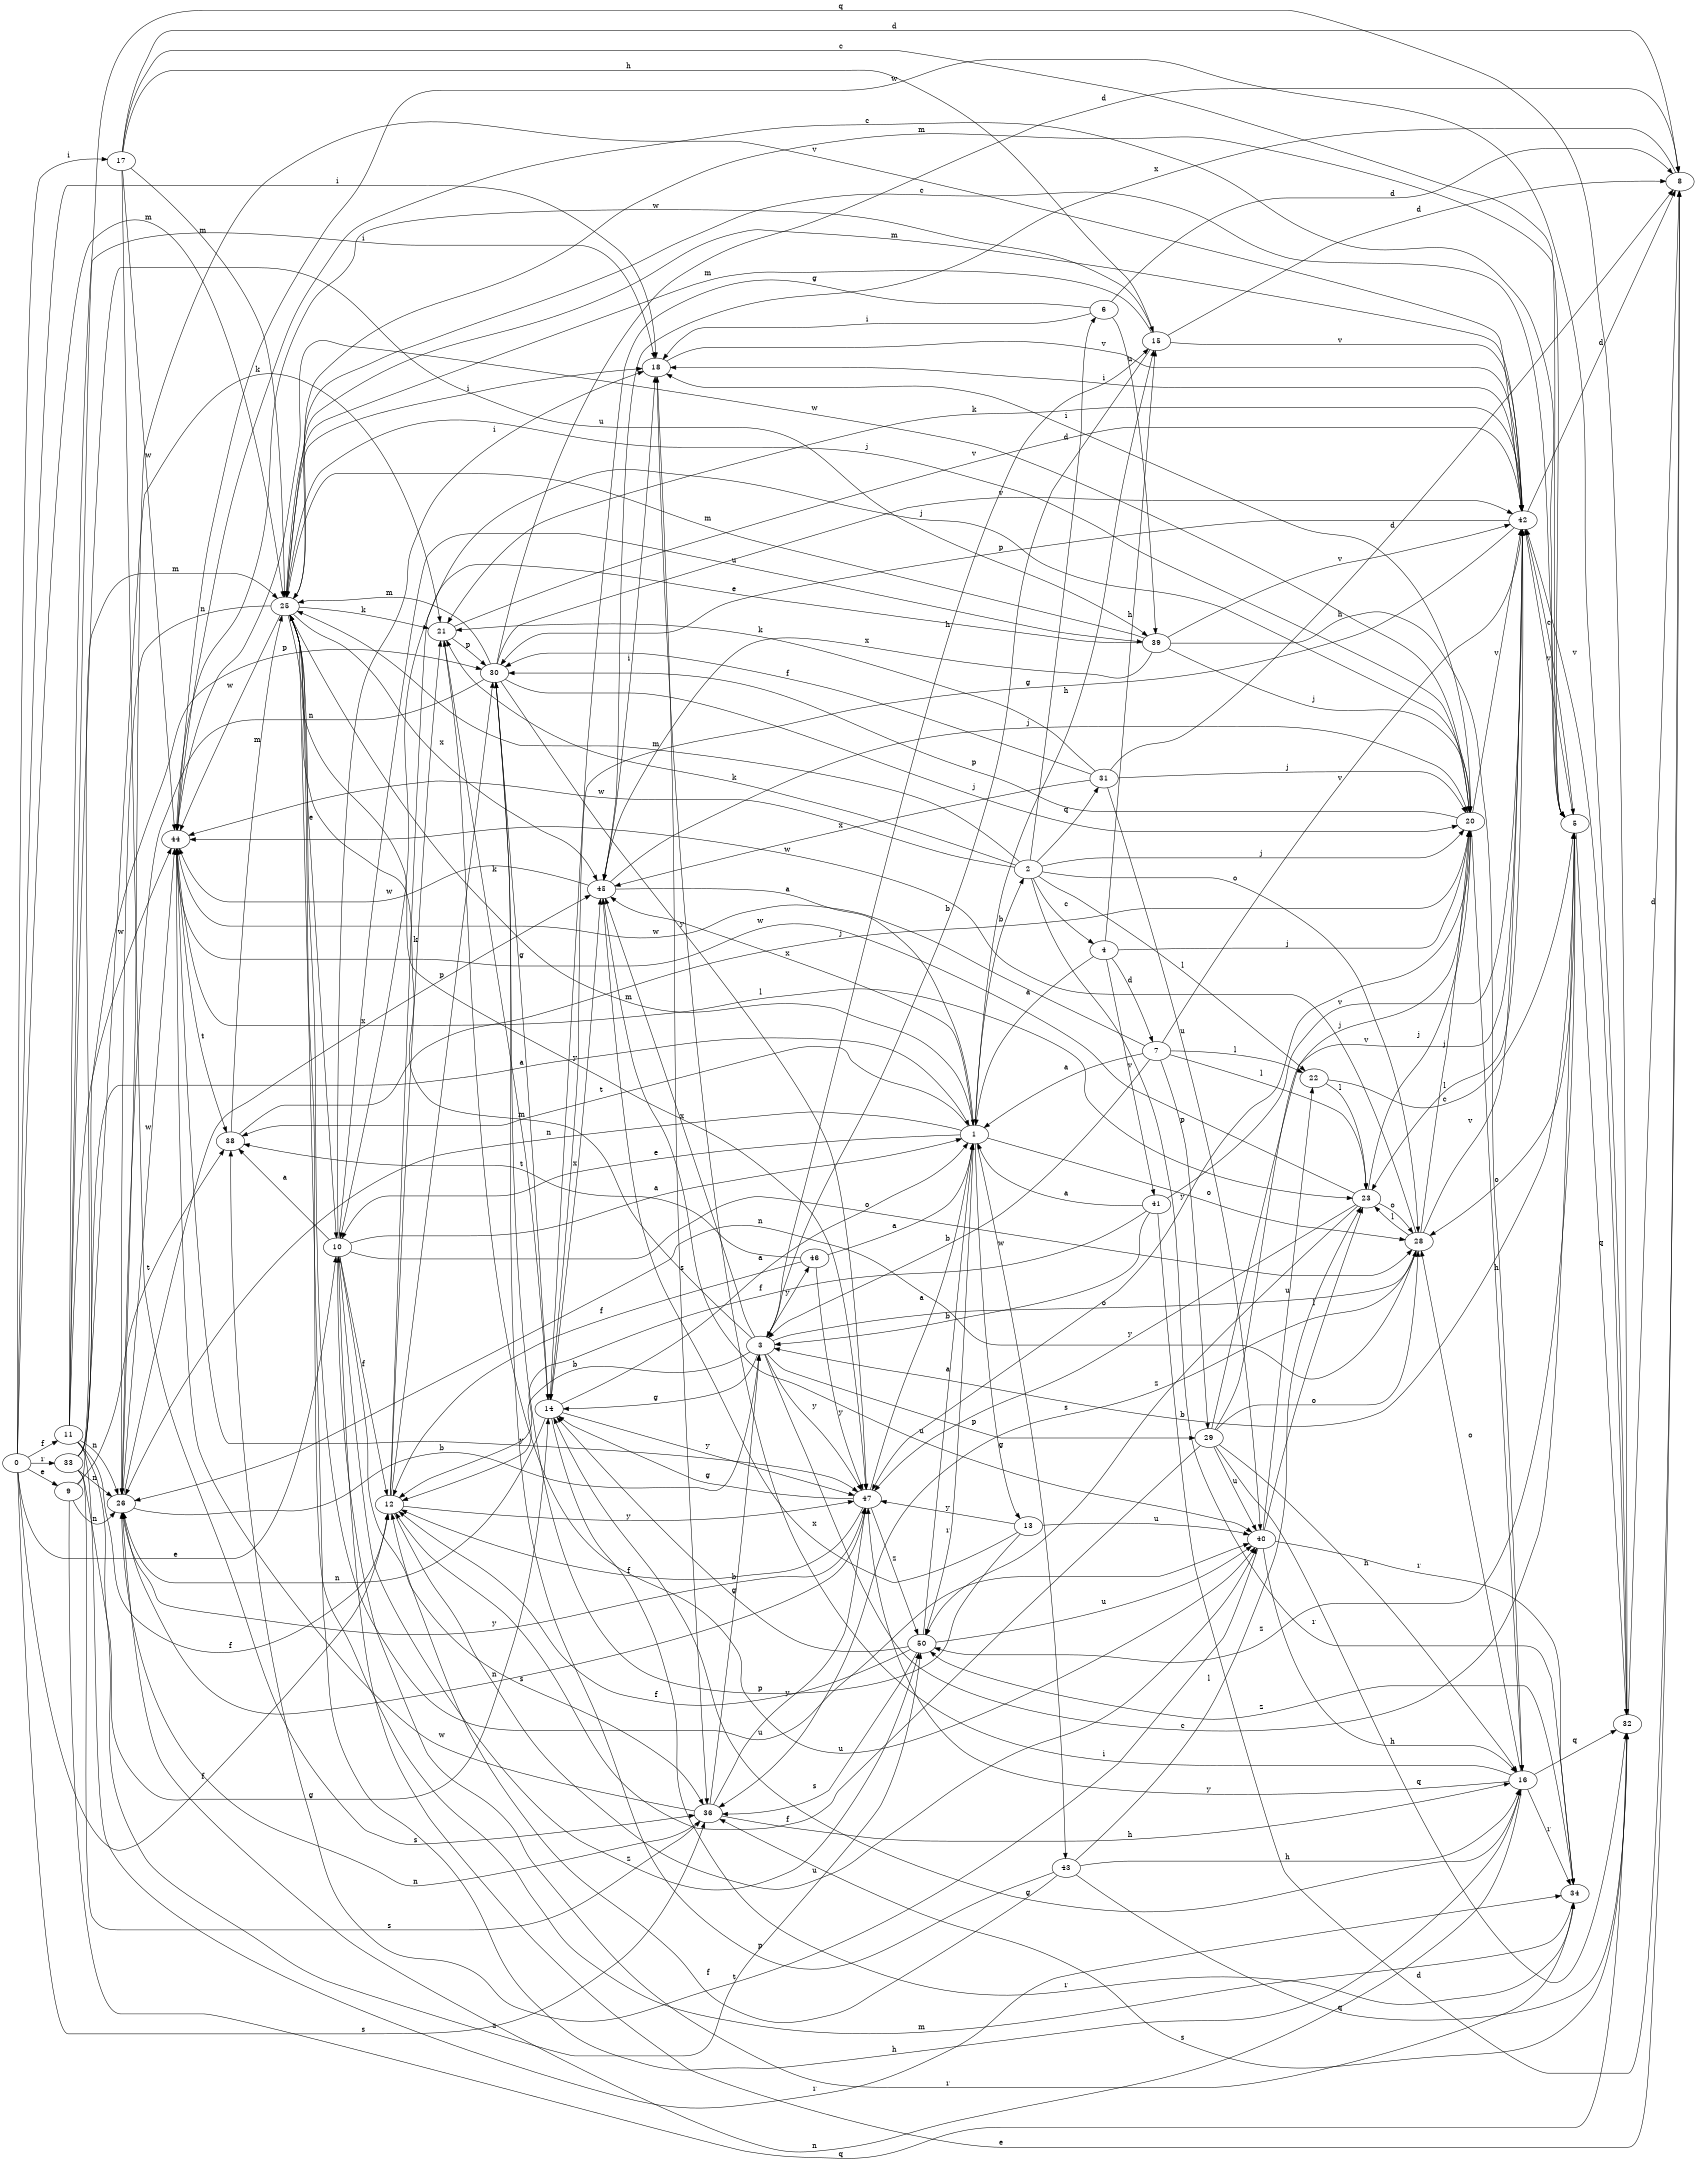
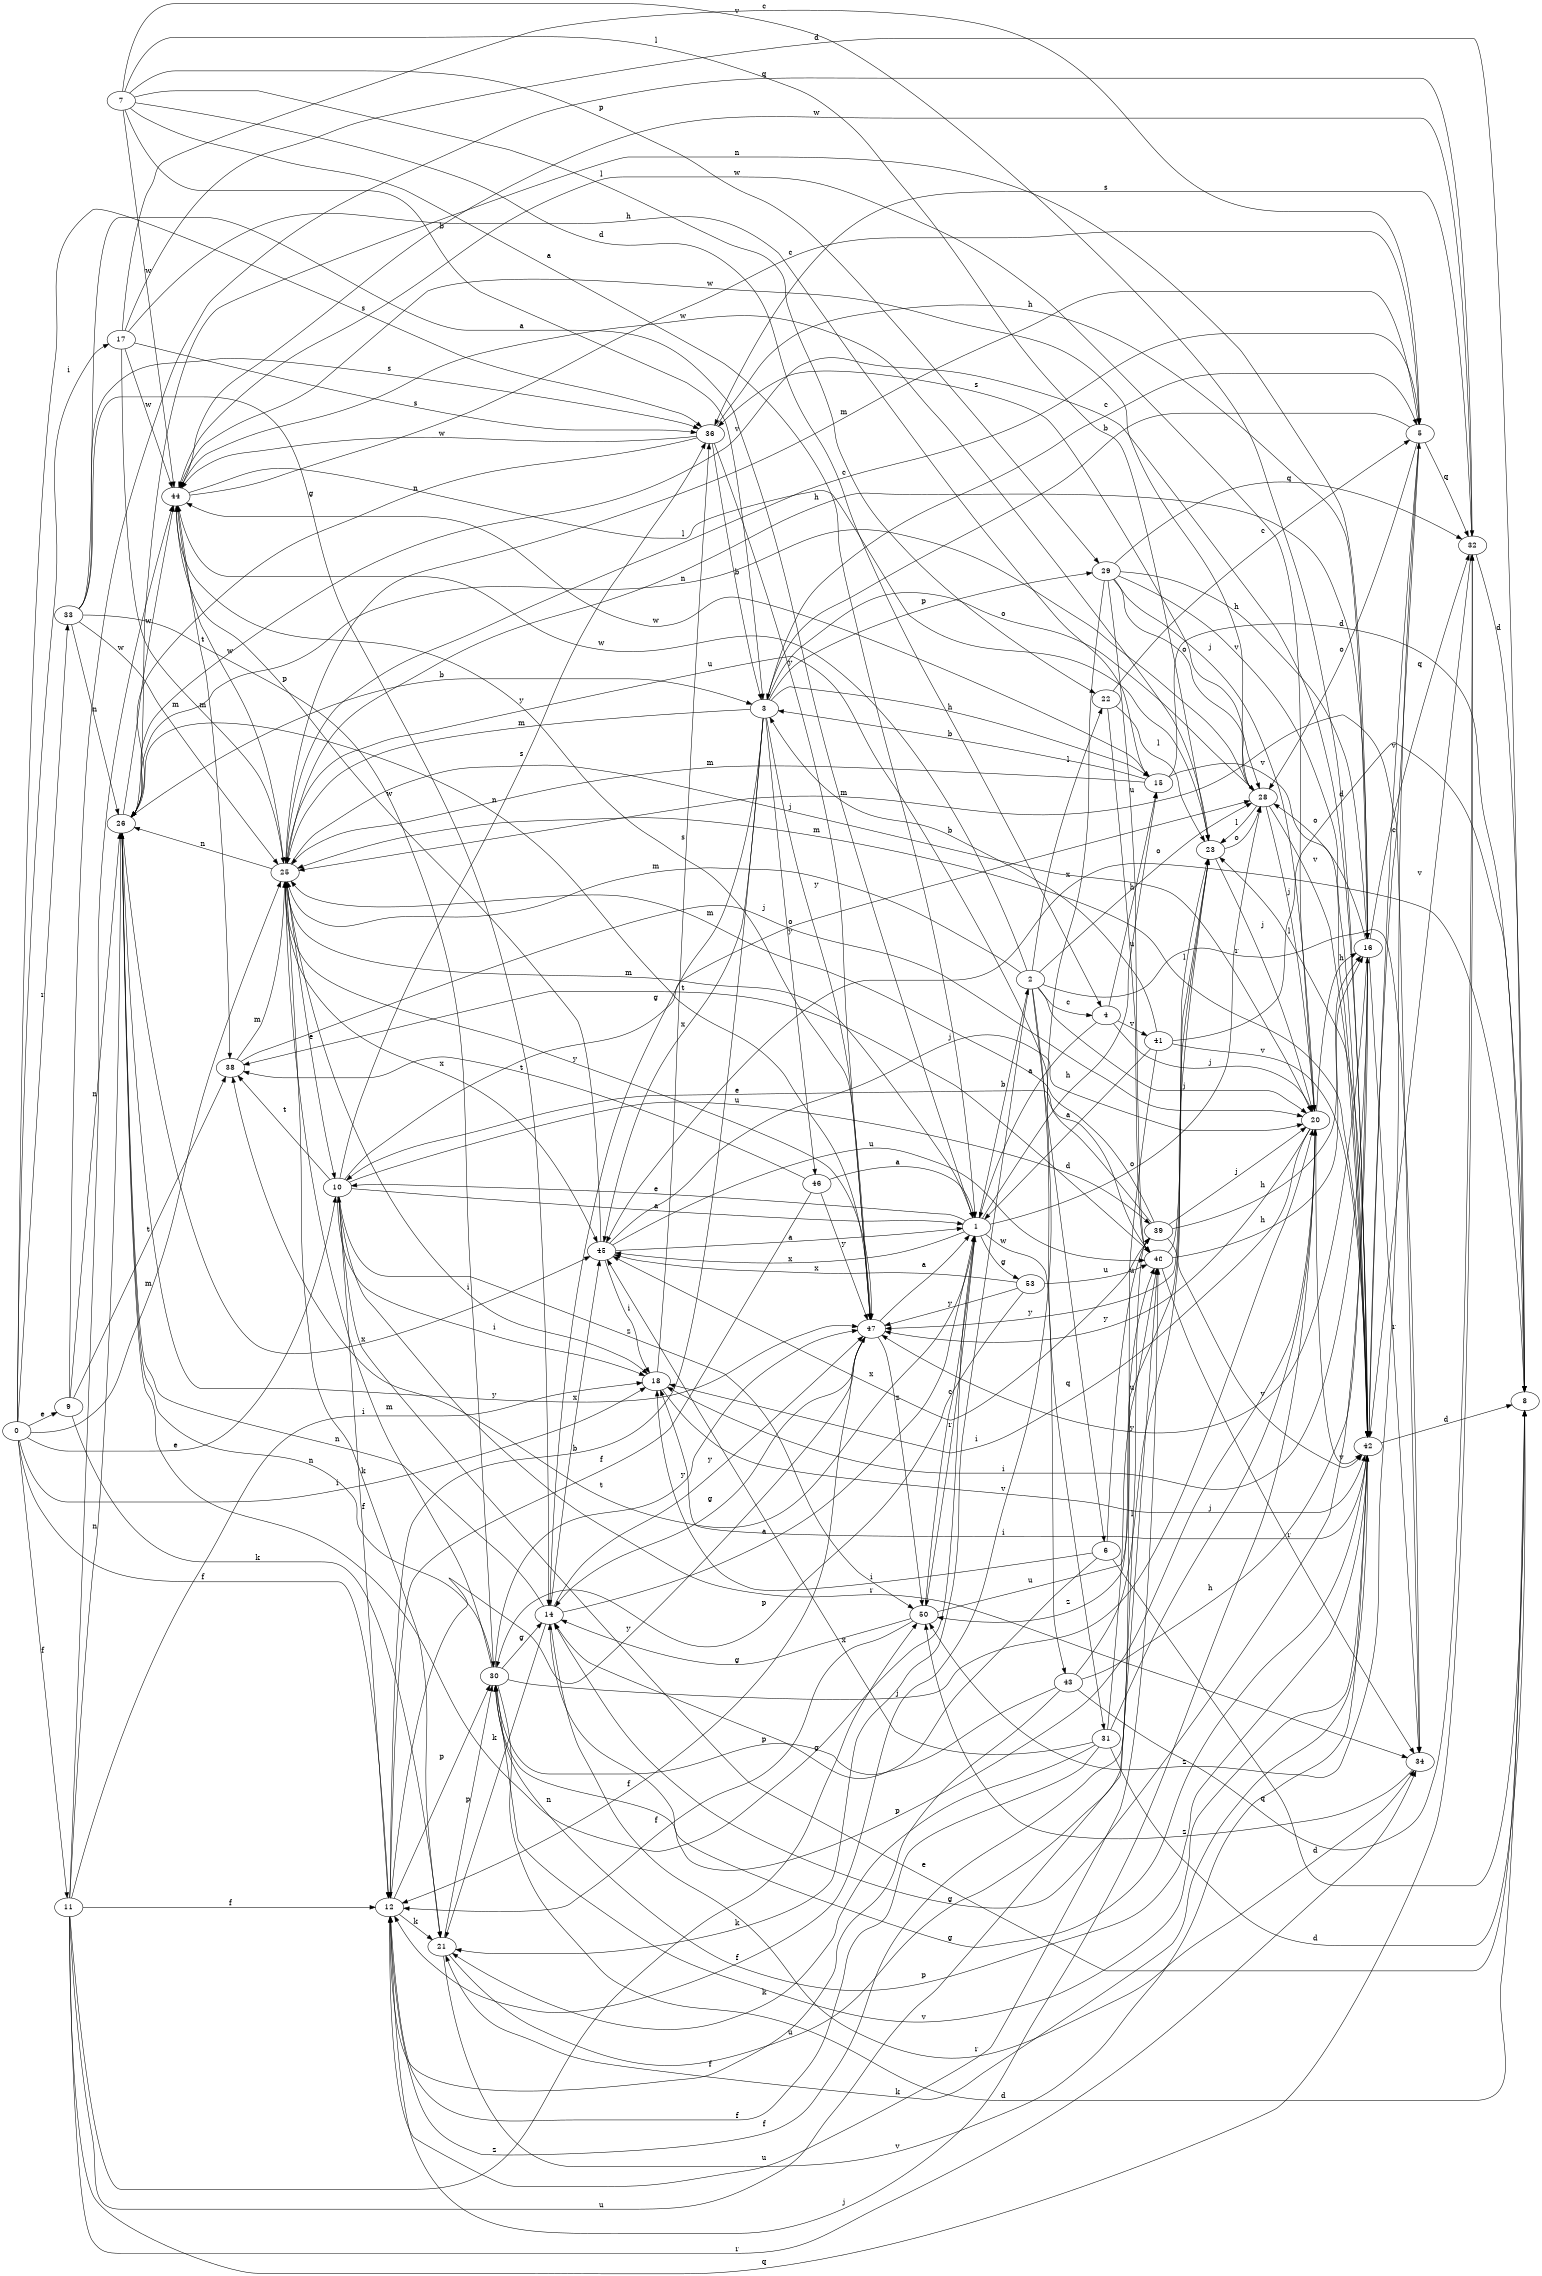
(806, 683) -> (767, 2112)
(1135, 998) -> (779, 352)
(285, 1178) -> (285, 1110)
(1288, 1311) -> (1132, 978)
(948, 1369) -> (950, 1392)
(1028, 1526) -> (1031, 1284)
(845, 1766) -> none
